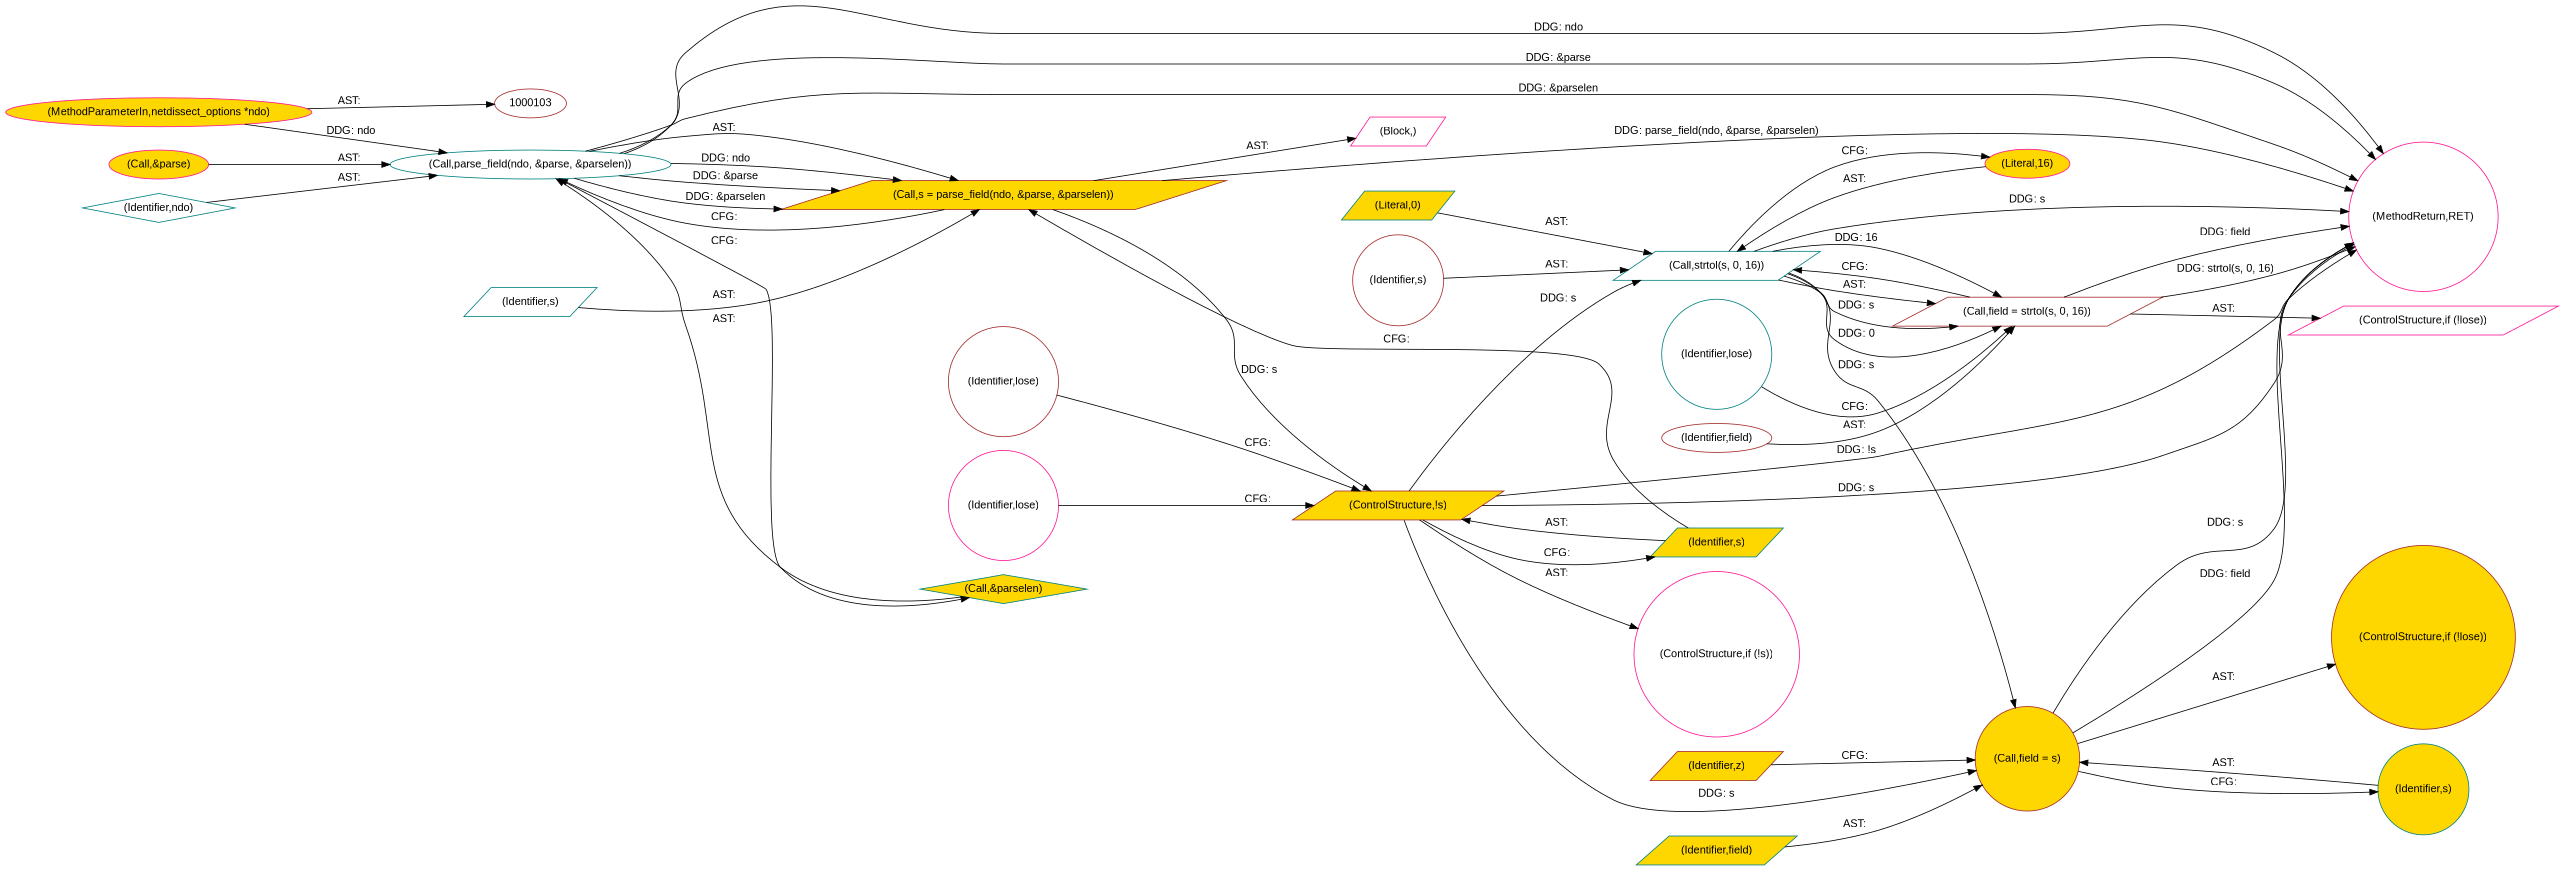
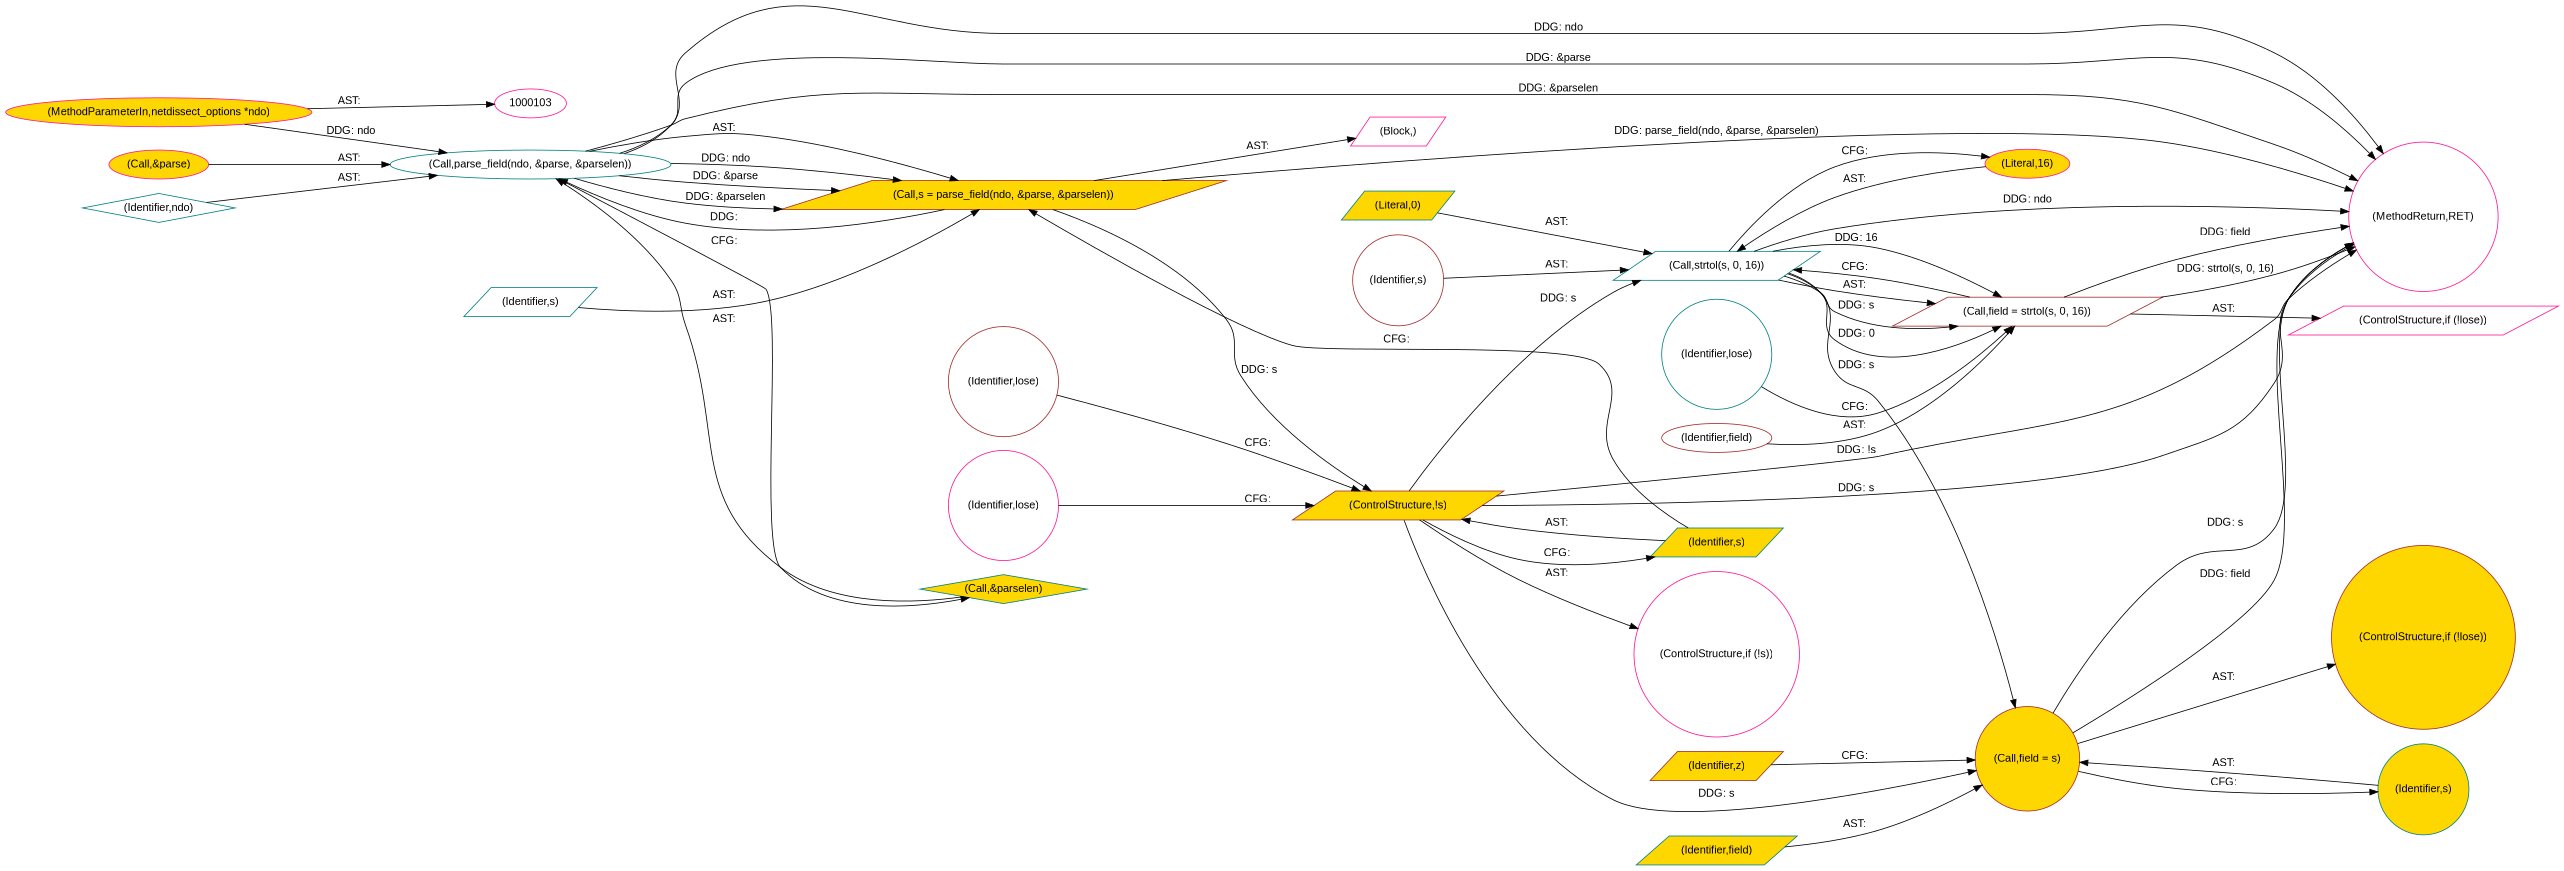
(531, 103) -> (531, 103)
(2027, 200) -> (2027, 200)
(726, 217) -> (726, 217)
